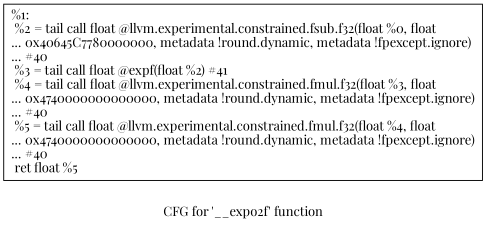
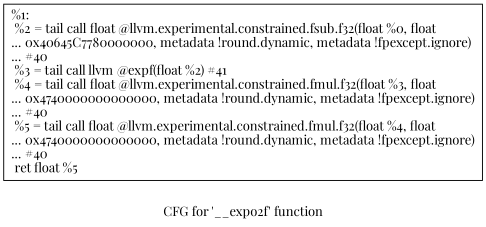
(120, 71) -> (119, 71)
